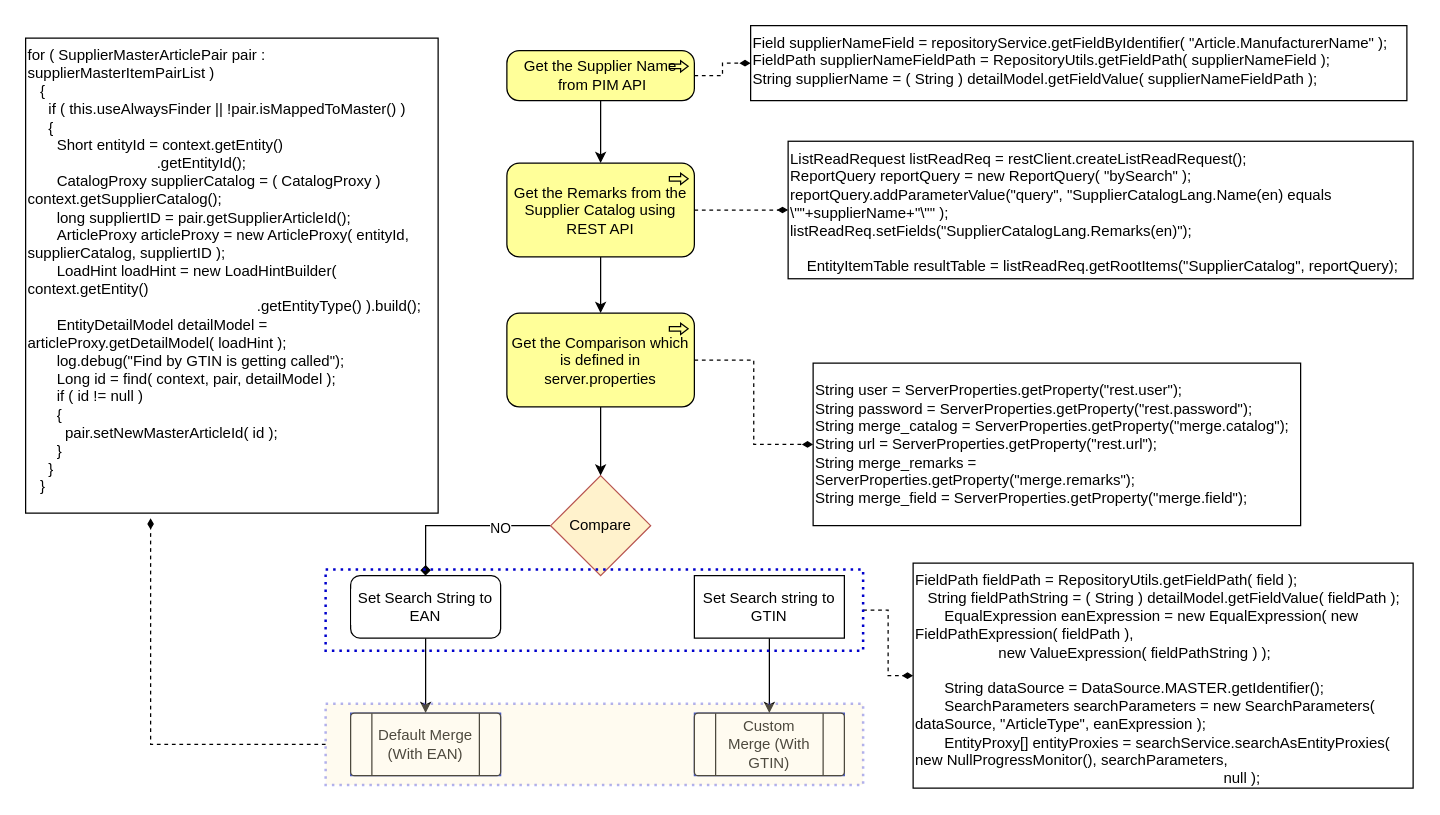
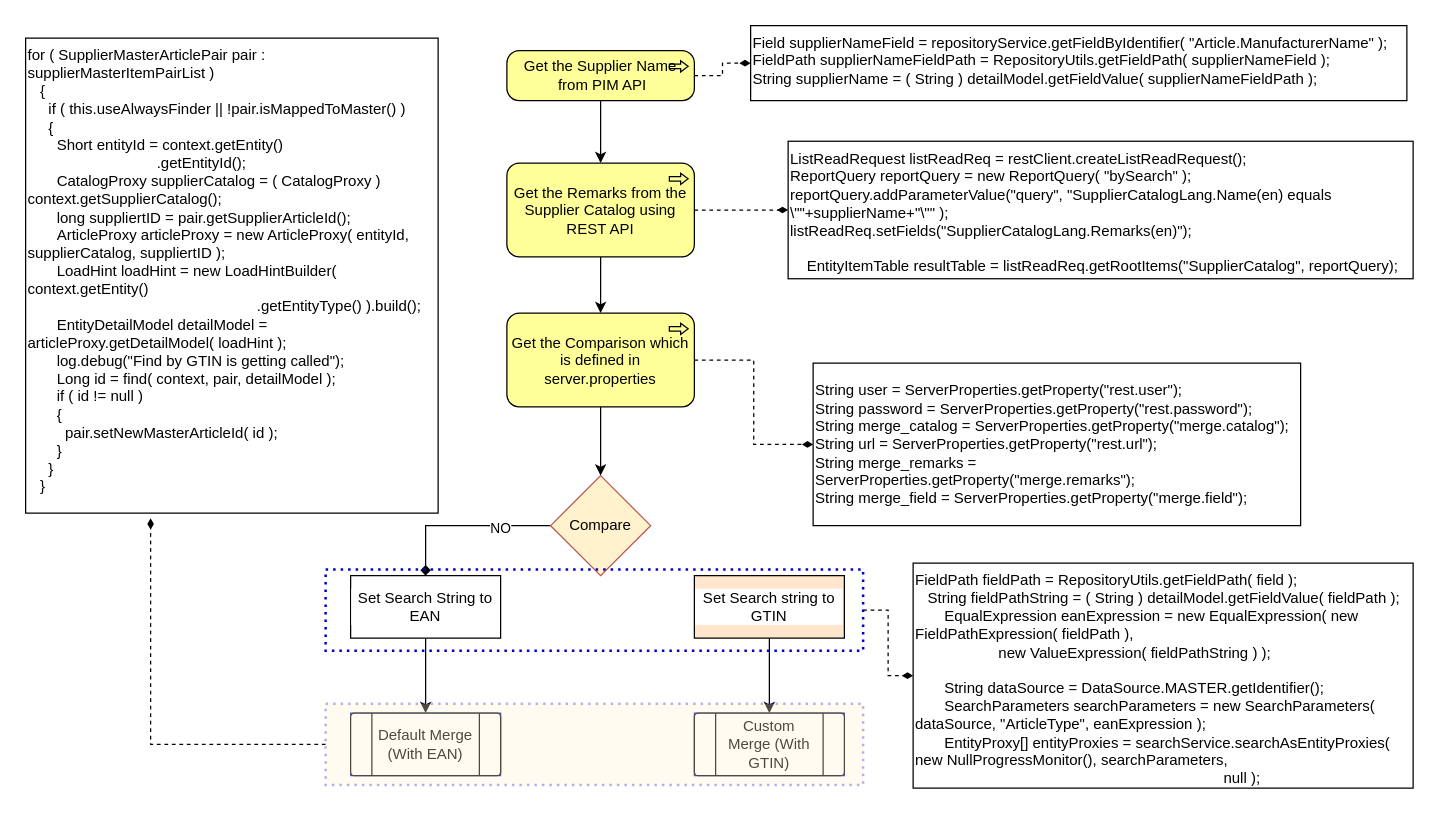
(426, 607) -> (426, 607)
(769, 607) -> (769, 607)
